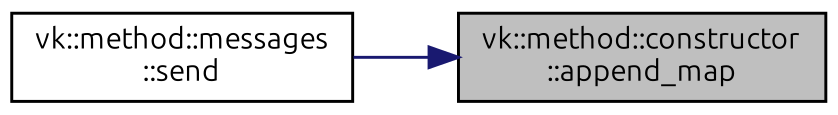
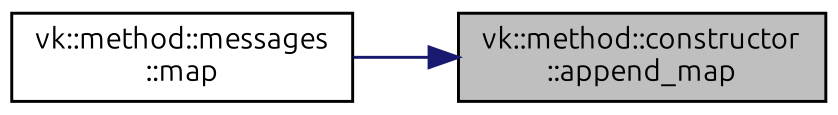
(182, 57) -> (182, 57)
